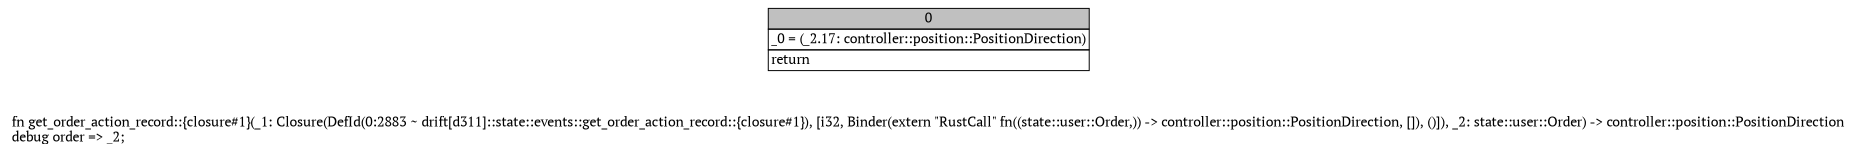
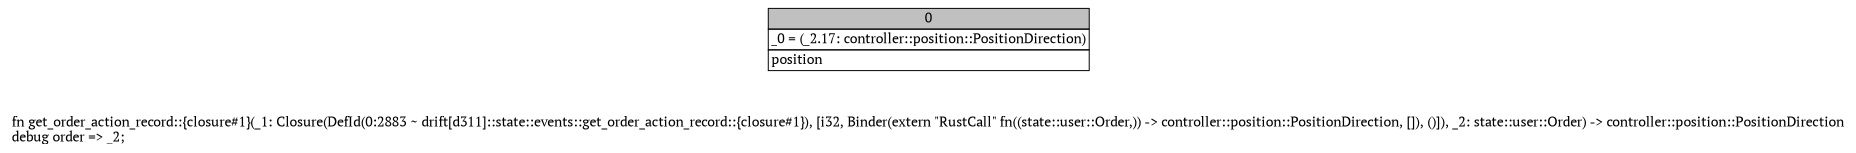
(791, 60) -> (797, 60)
